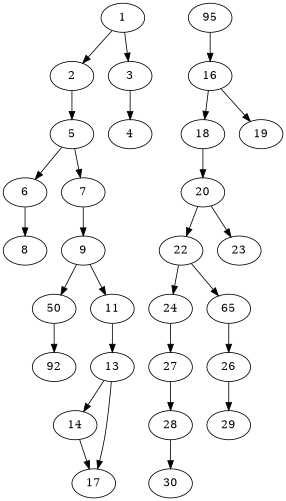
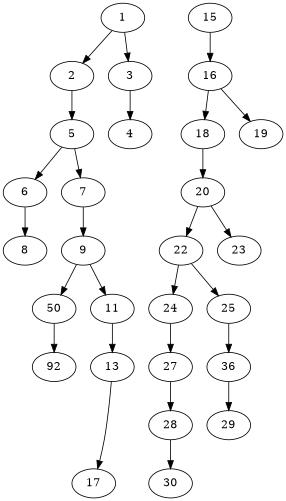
(210, 18) -> (210, 18)
(229, 309) -> (229, 309)
(229, 367) -> (229, 367)
(75, 425) -> none
